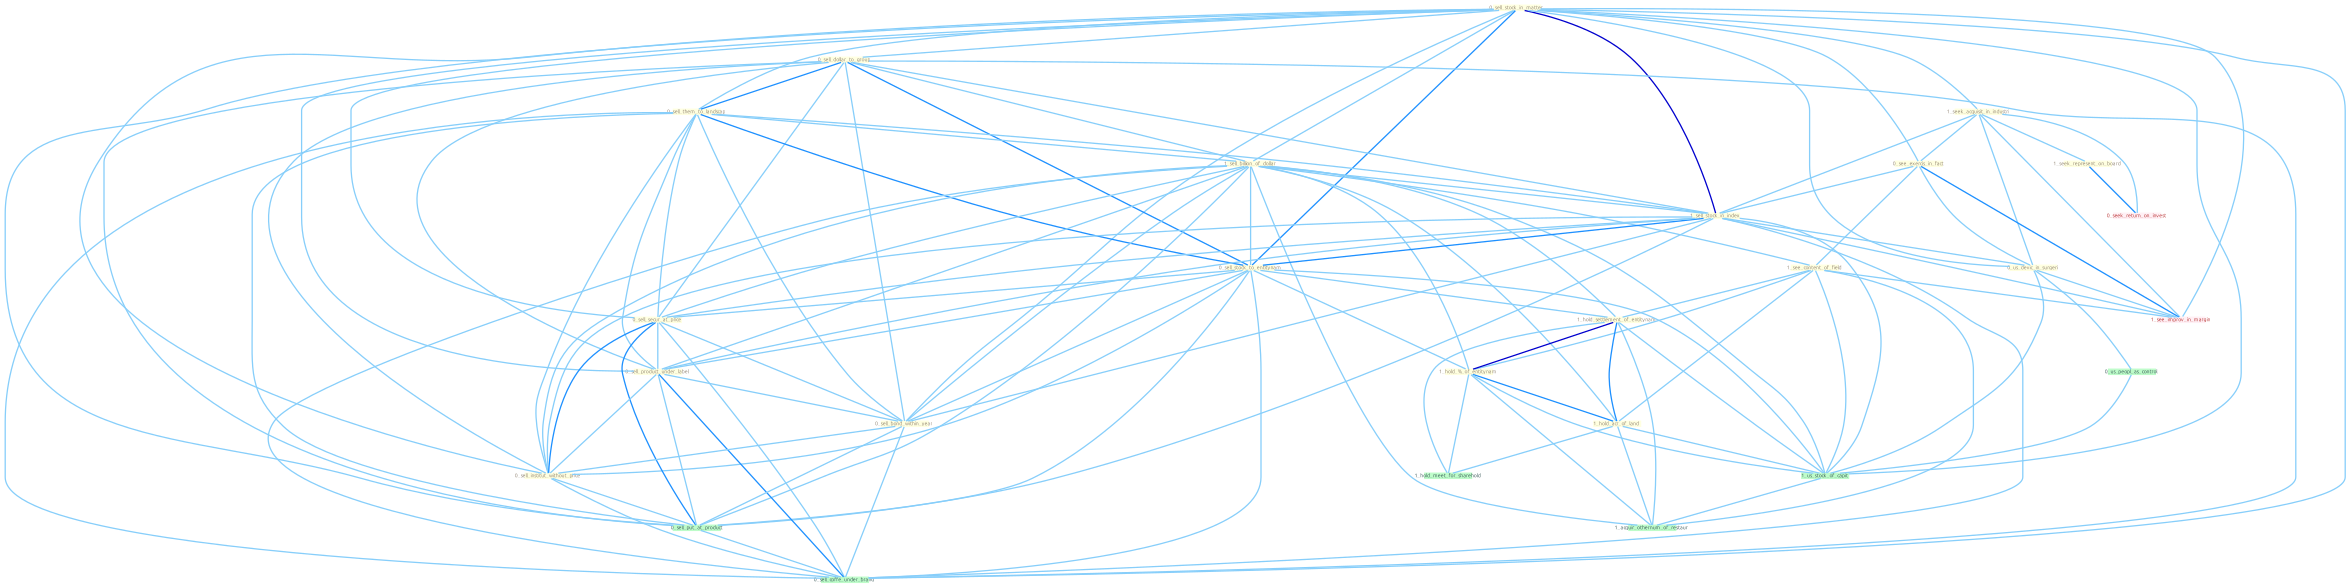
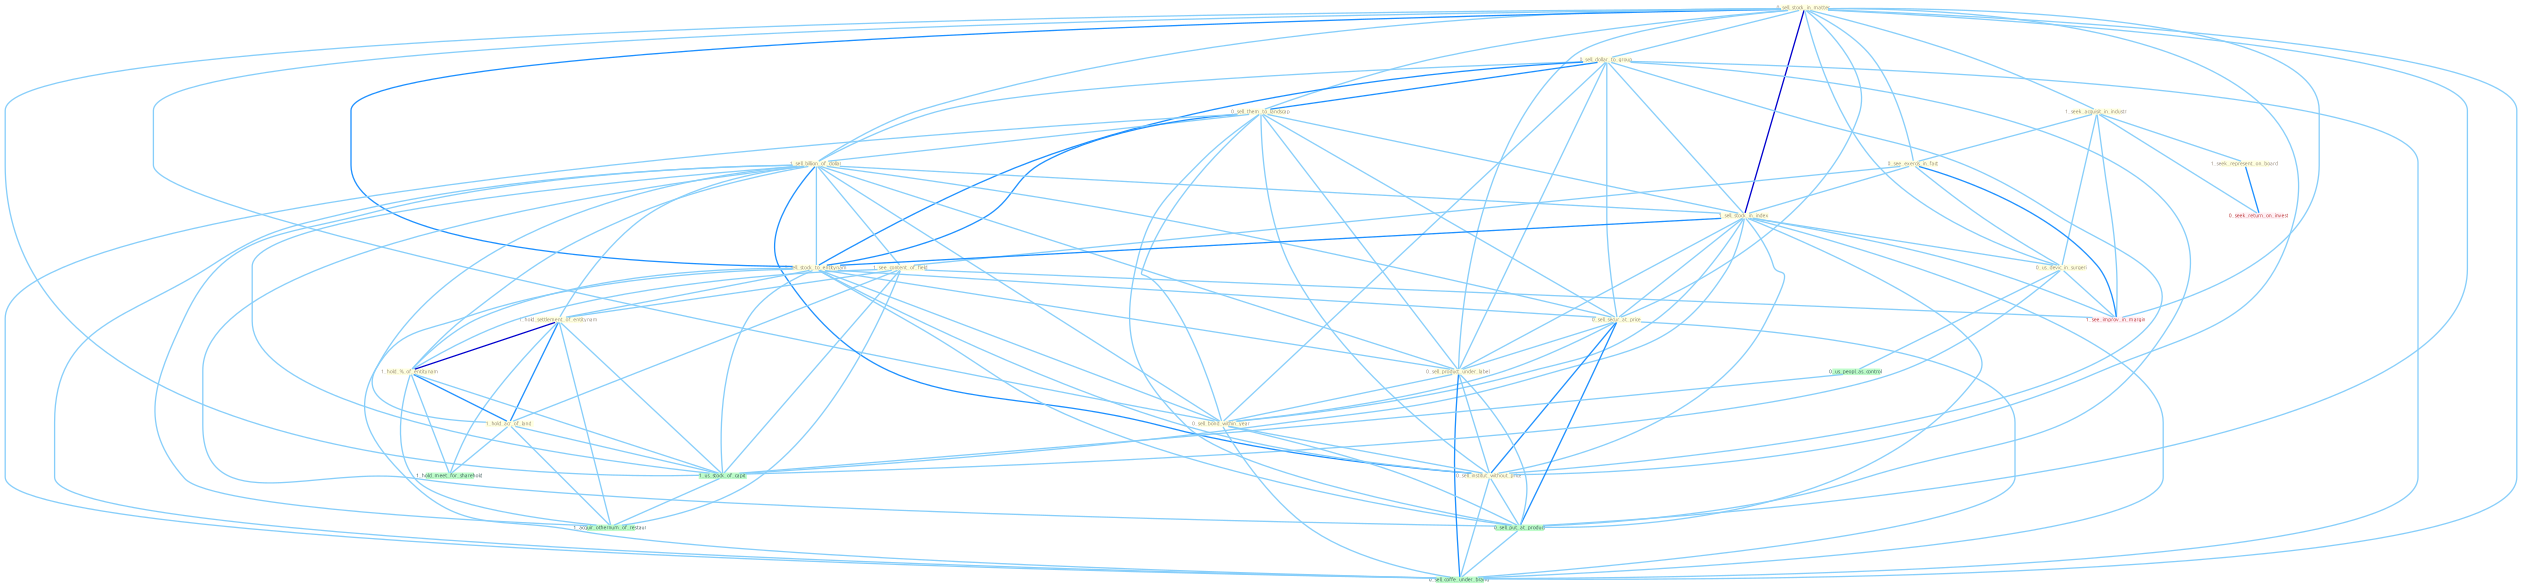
(1847, 164) -> none
(821, 229) -> (1006, 399)
